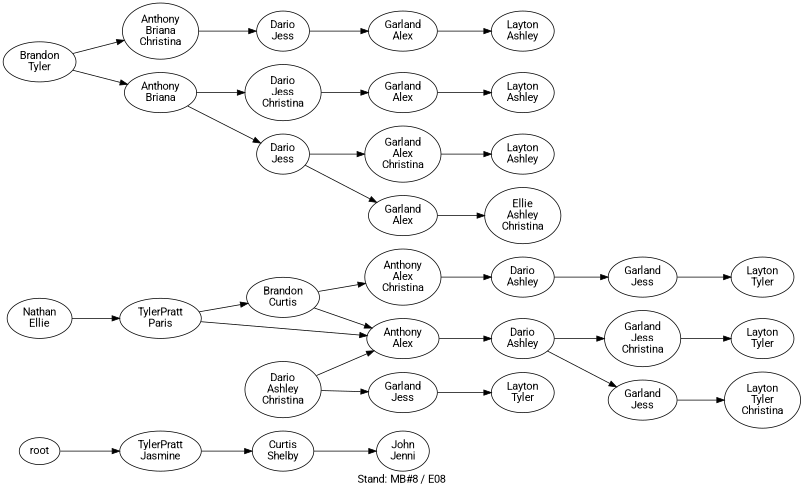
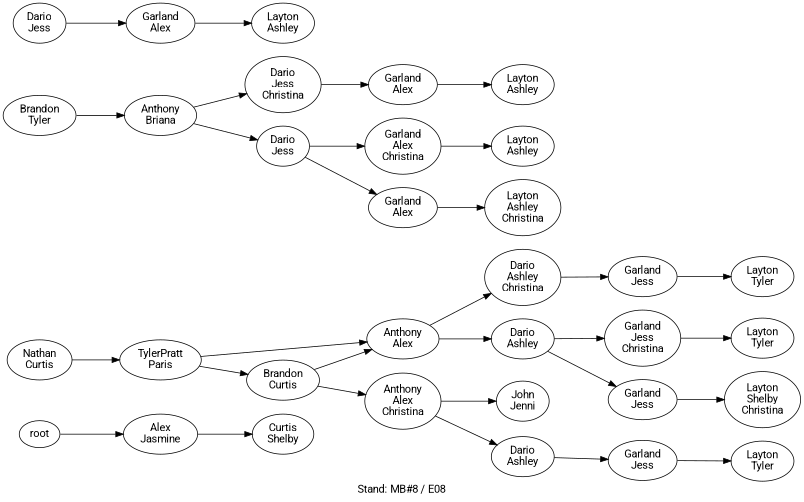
(161, 31) -> none
(523, 216) -> (523, 208)
(40, 318) -> (40, 360)
(342, 365) -> (457, 311)
(763, 400) -> (763, 400)
(161, 451) -> (161, 434)
(341, 451) -> (465, 401)
